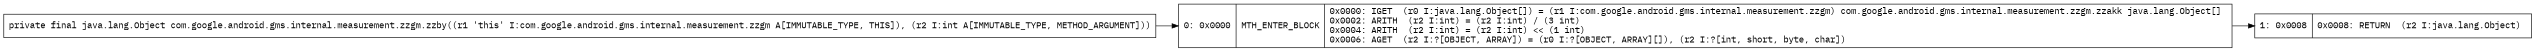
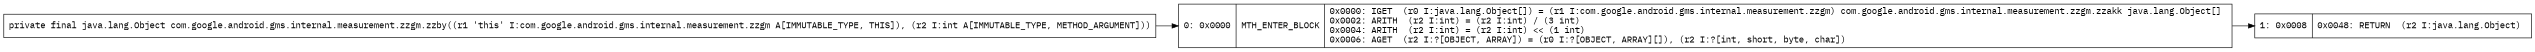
(2422, 26) -> (2422, 26)
